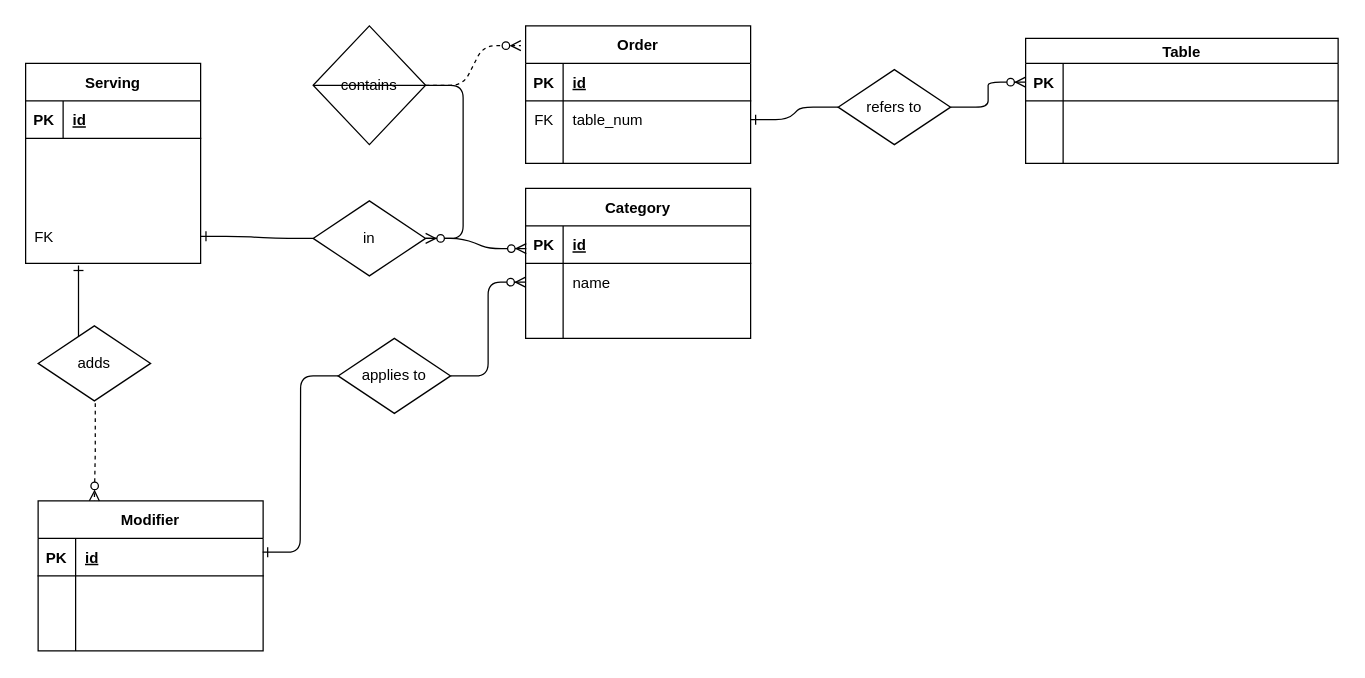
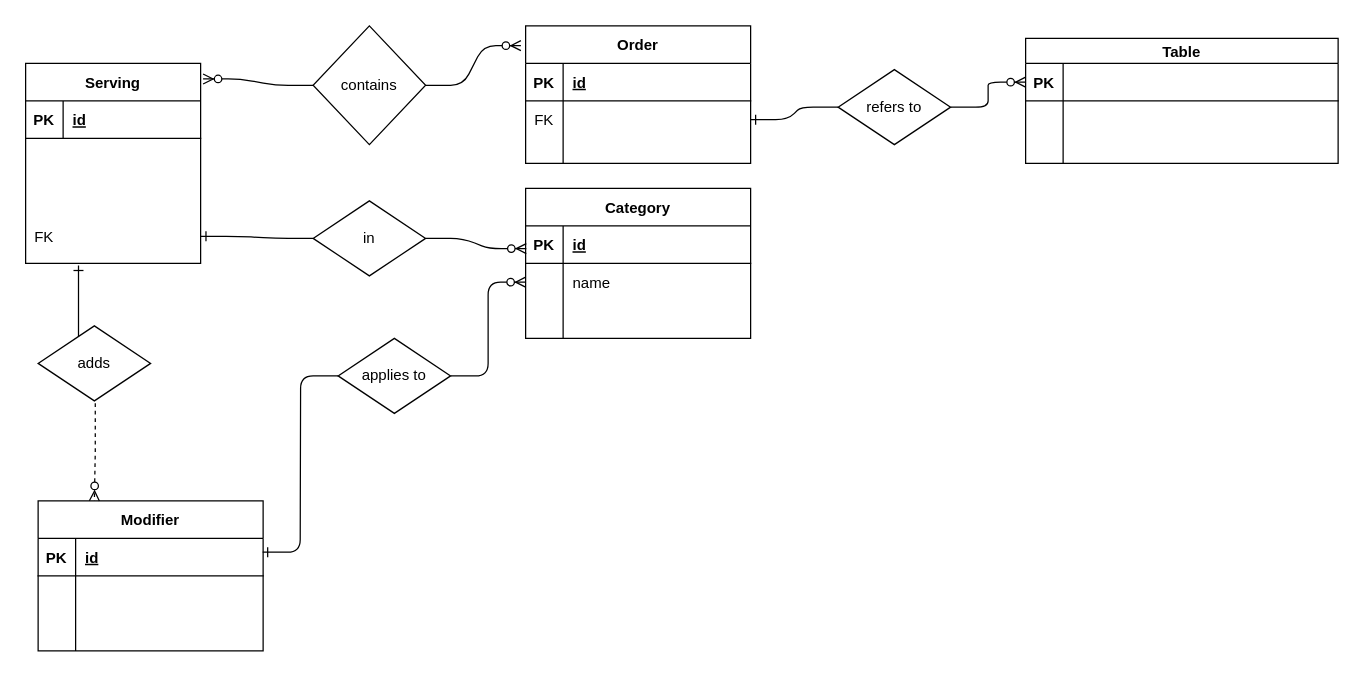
(476, 59) -> (476, 59)
(657, 119) -> none
(463, 161) -> (258, 82)
